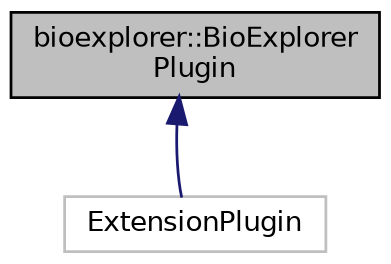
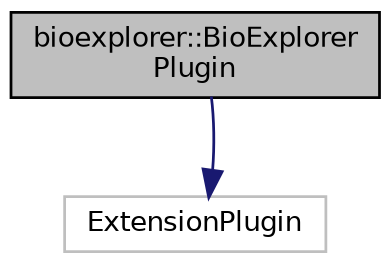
(177, 161) -> (214, 133)
